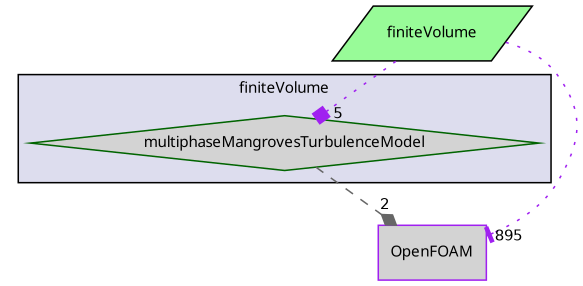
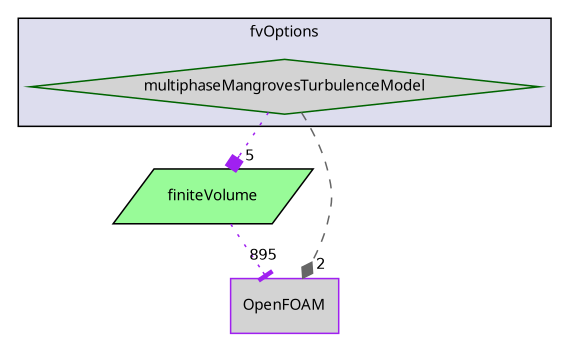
(362, 85) -> (252, 136)
(285, 89) -> (285, 33)
